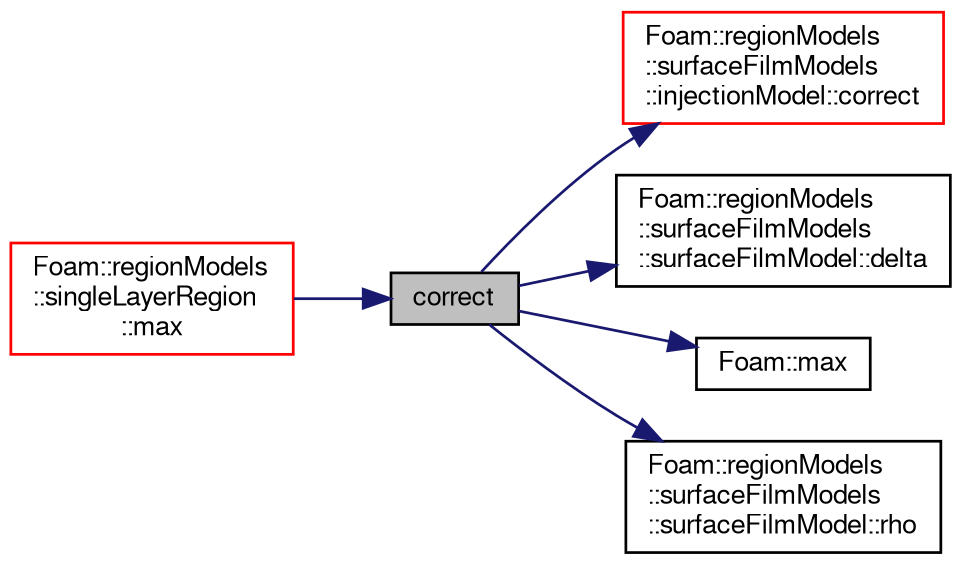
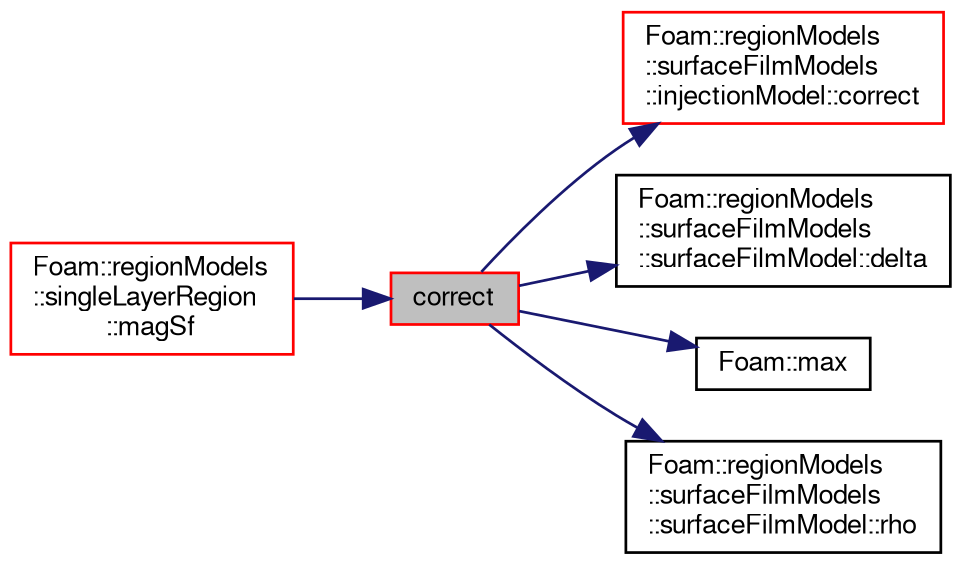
(152, 299) -> (152, 299)
(455, 299) -> (455, 299)
